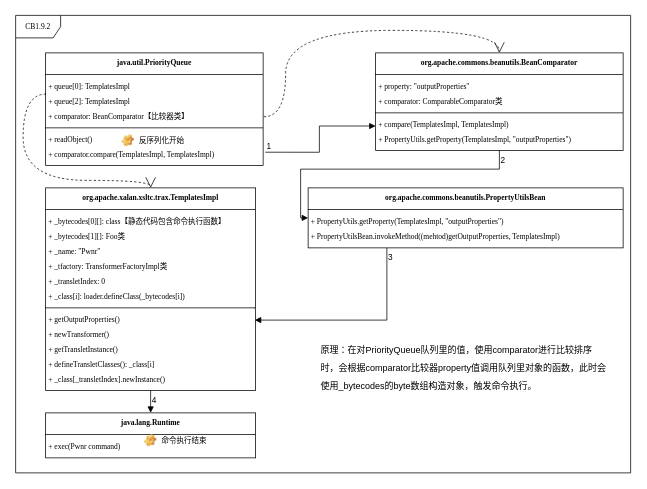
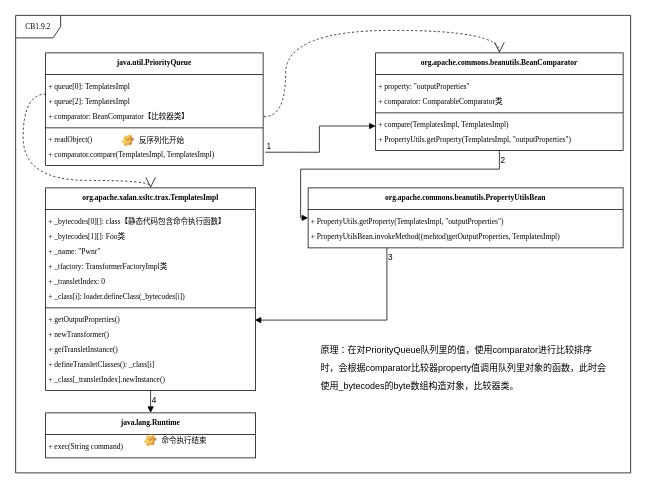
(465, 368) -> (465, 368)
(85, 422) -> (89, 422)
